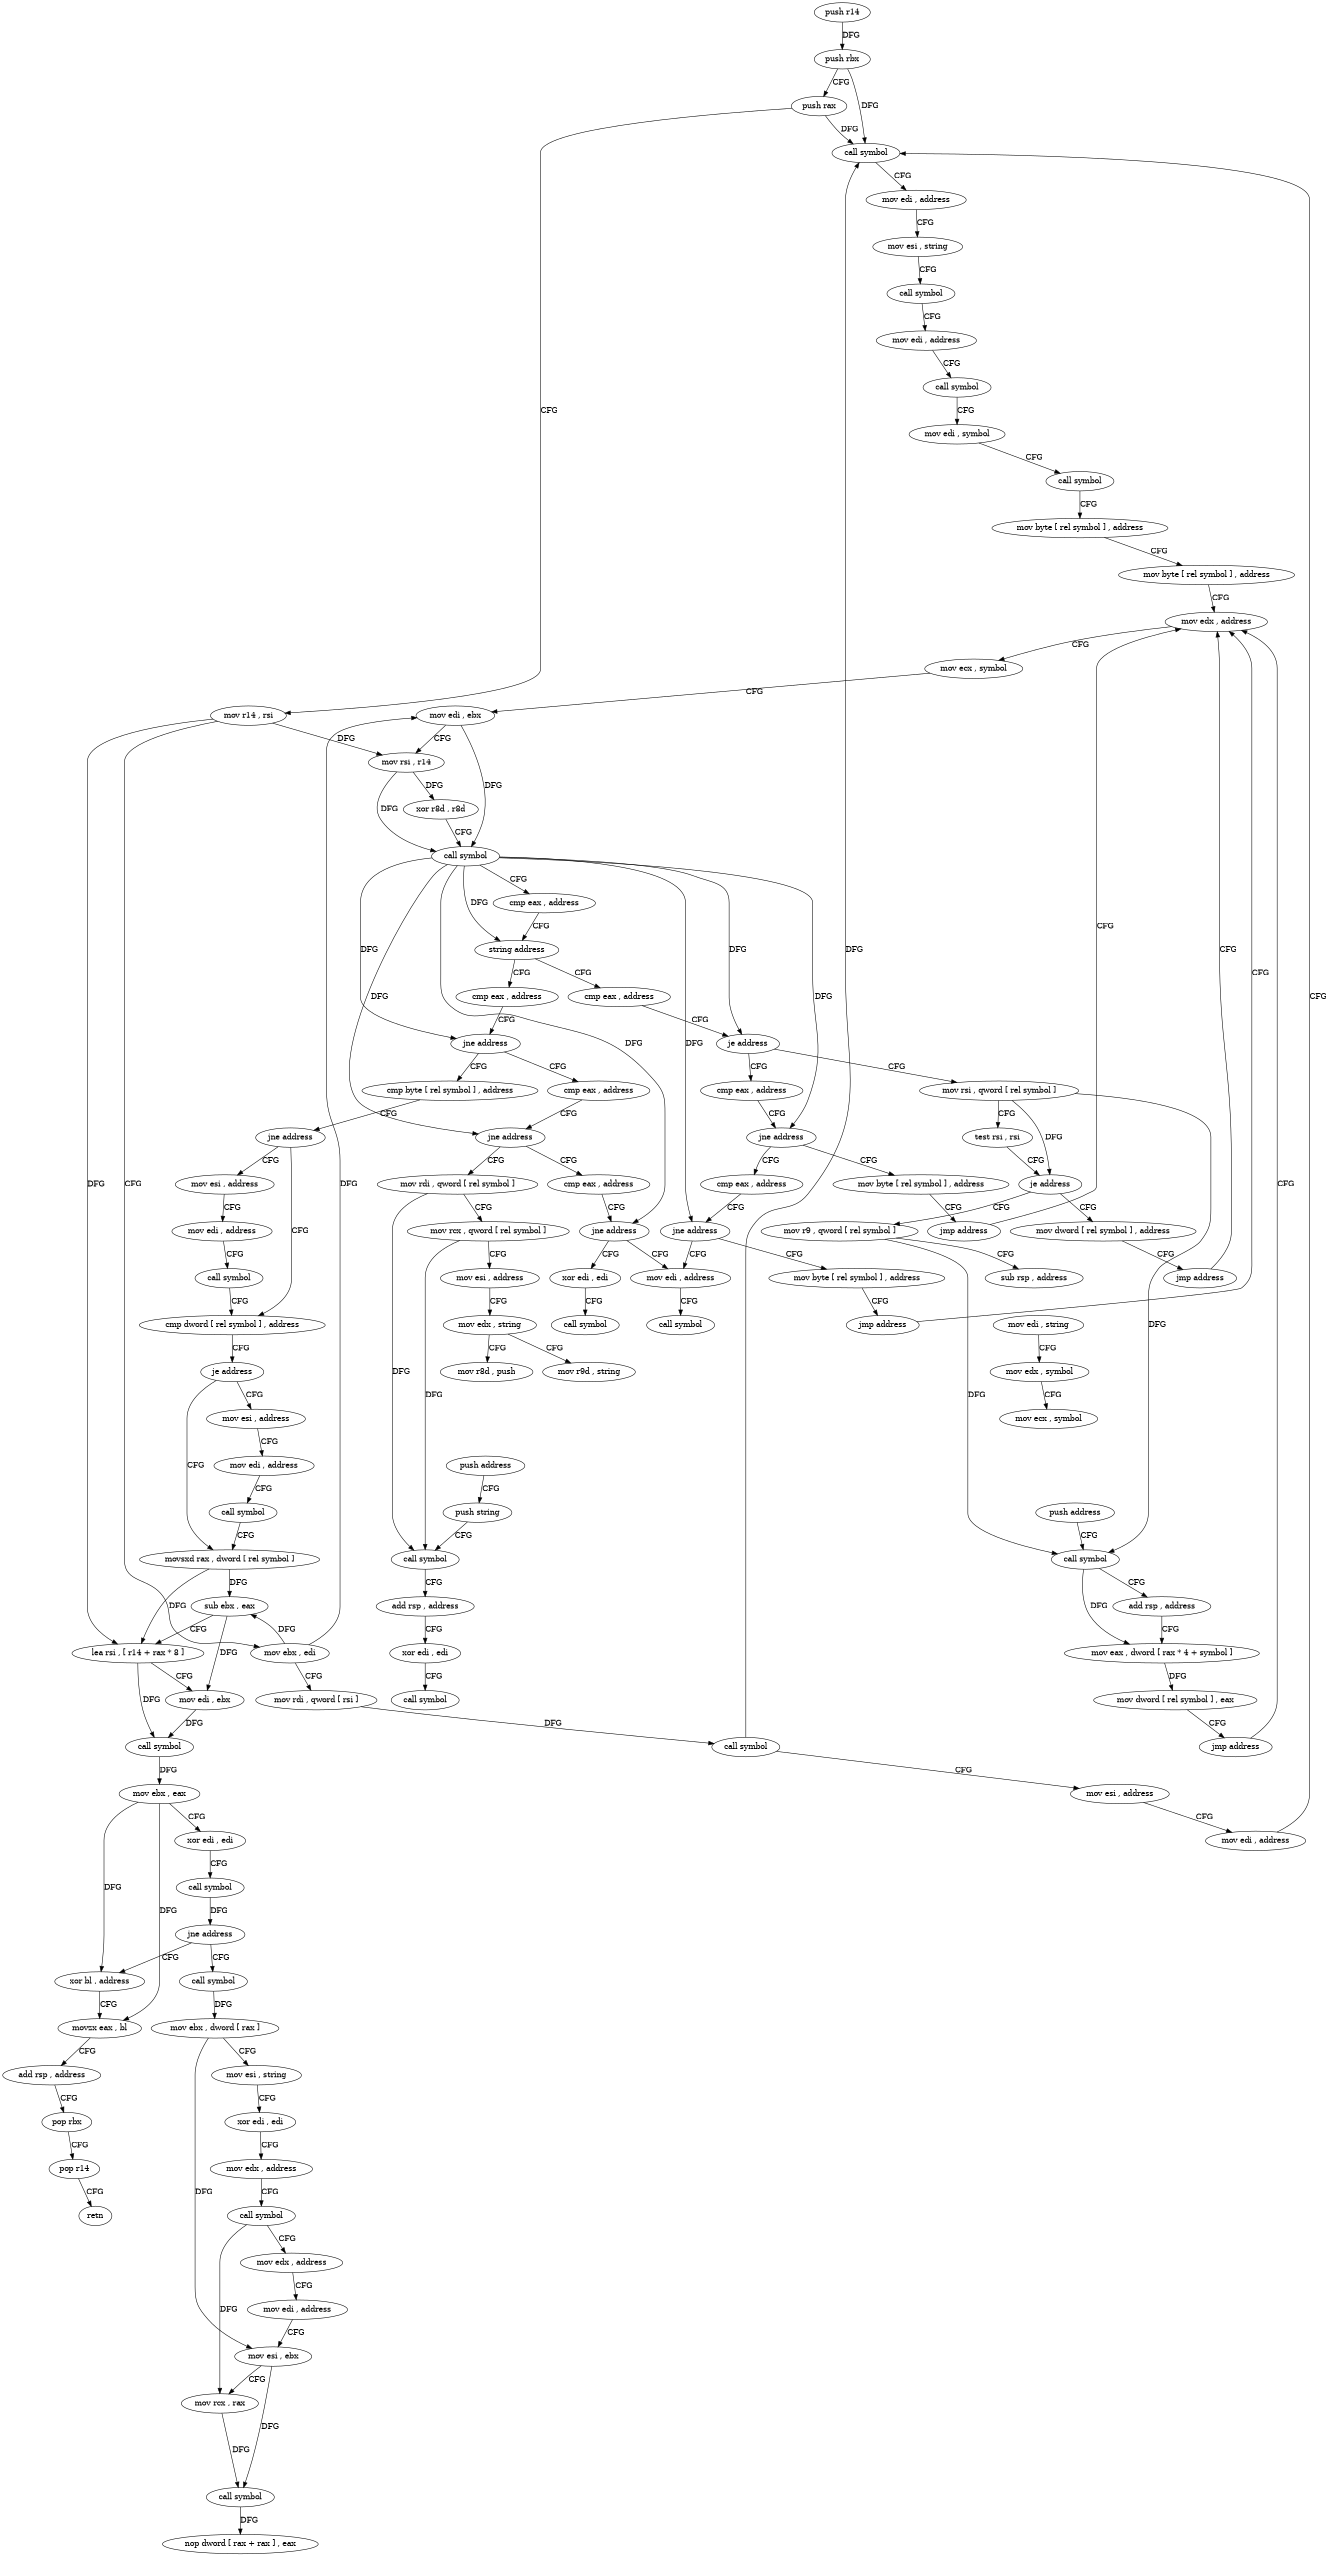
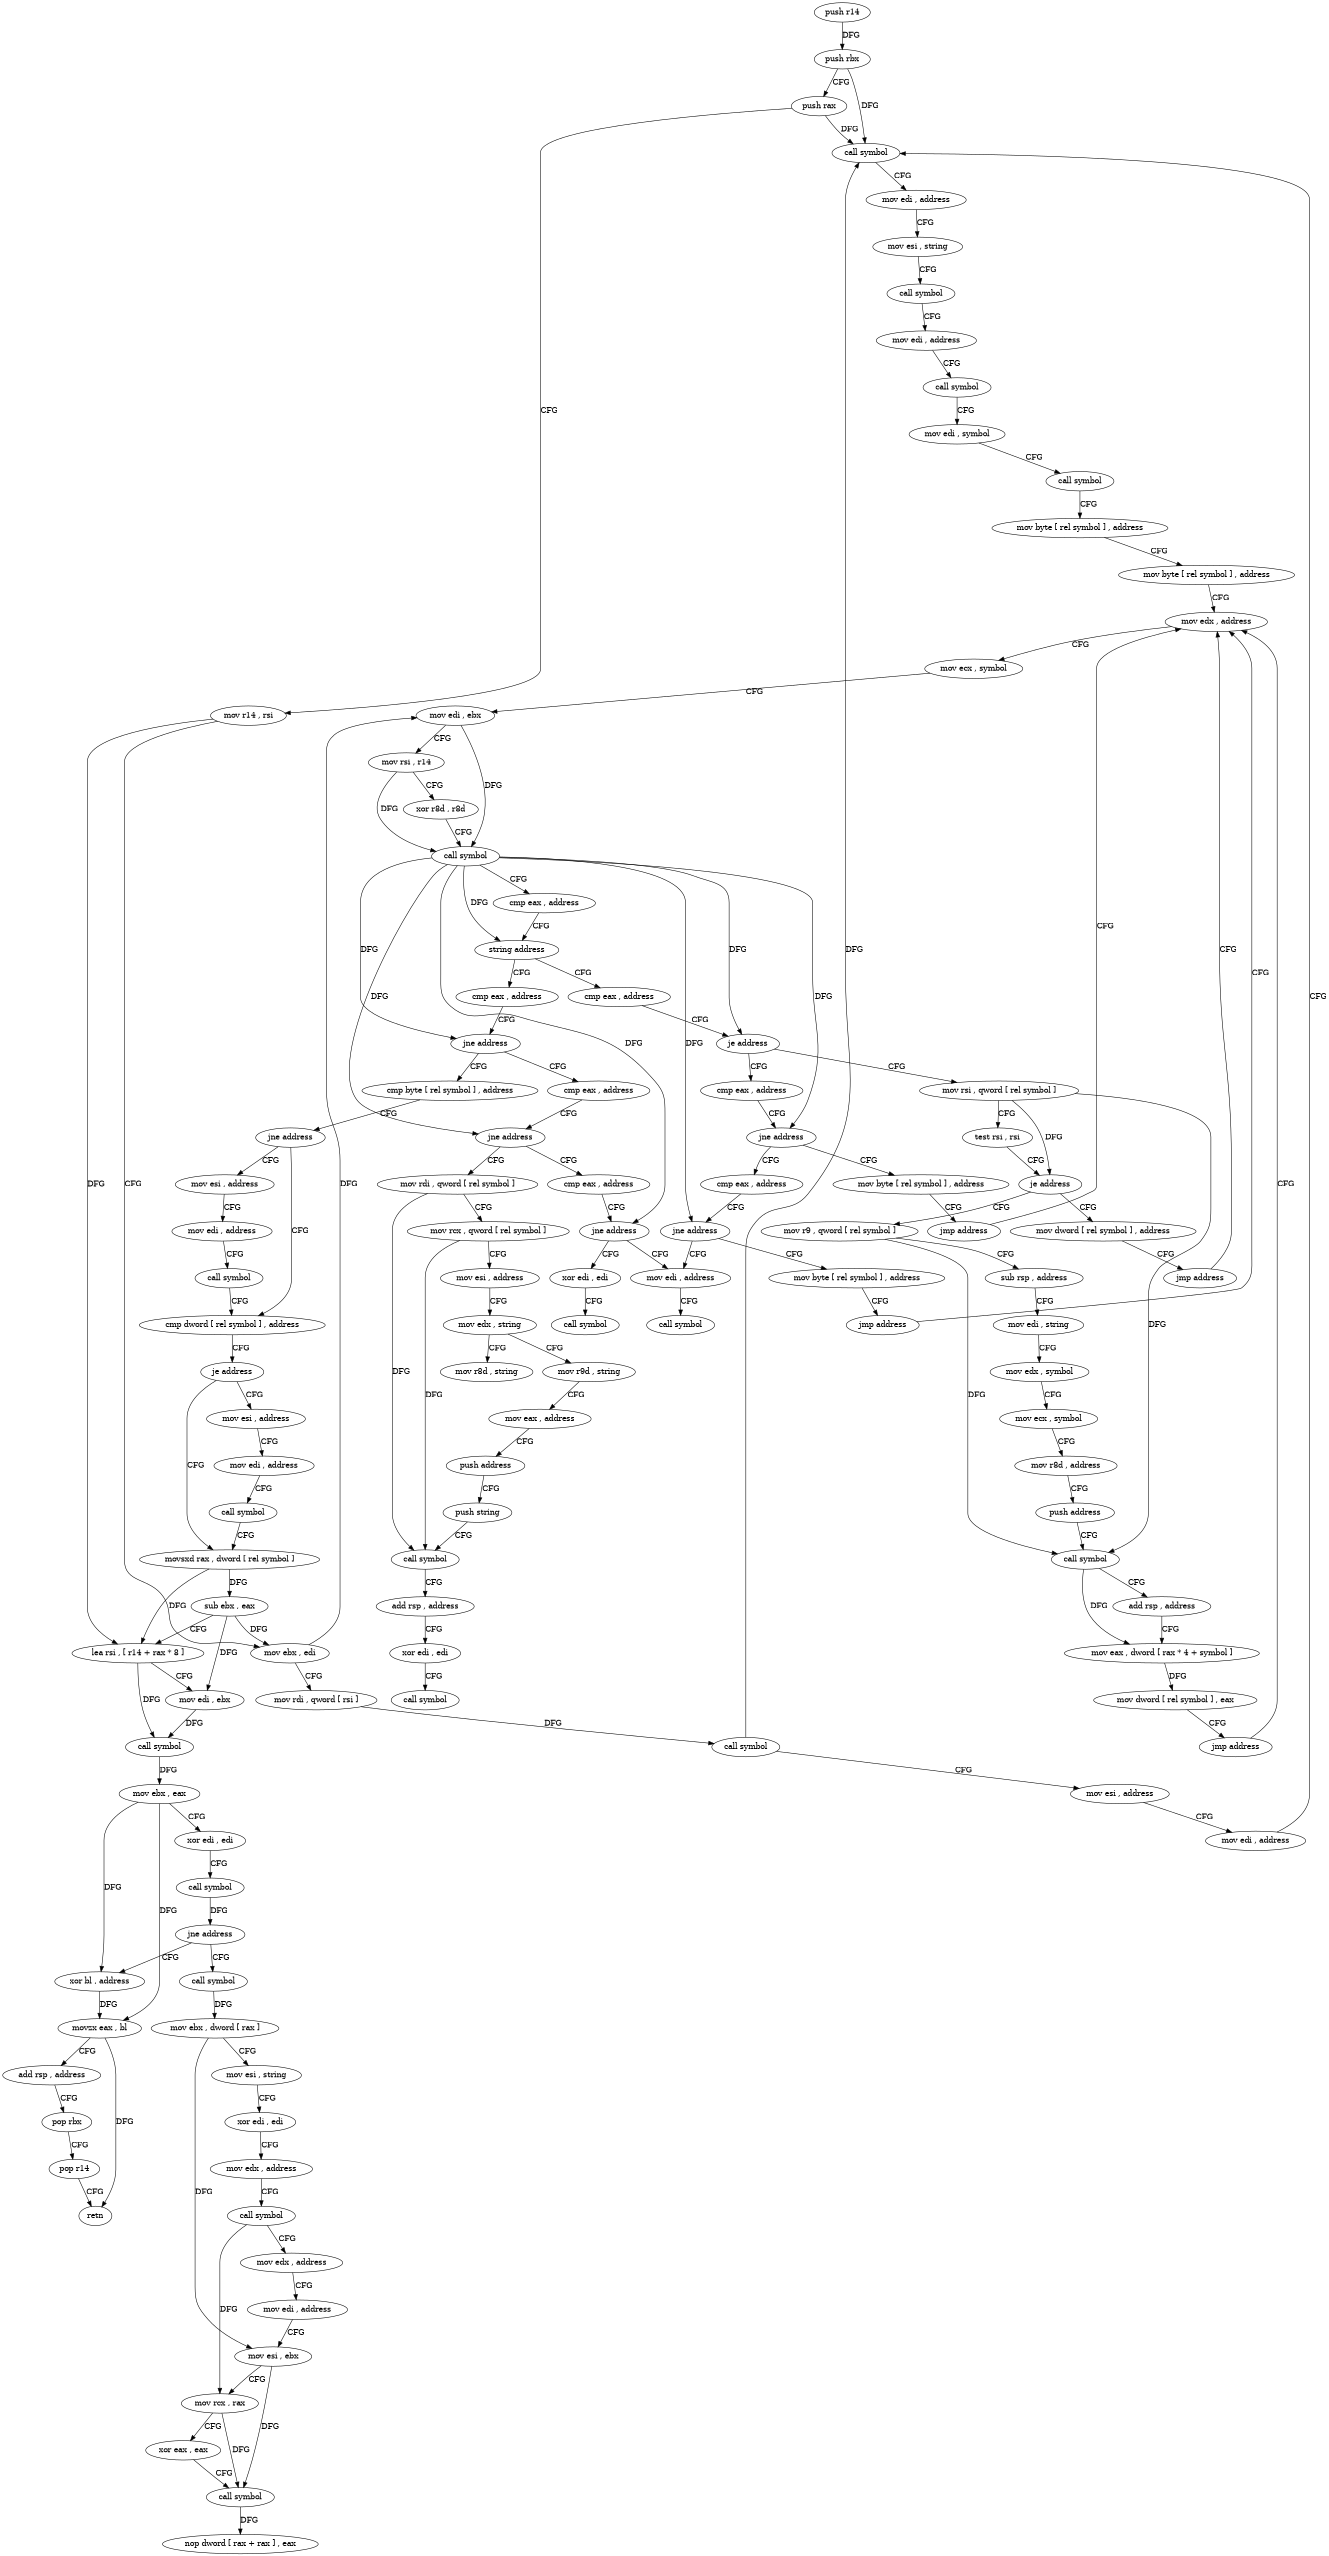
(325, 738) -> none
(434, 786) -> (434, 786)
none -> (1036, 1299)
(487, 1372) -> (487, 1372)
none -> (540, 1419)
none -> (1066, 1466)
(272, 1628) -> (247, 1632)
(109, 2005) -> (109, 2005)
none -> (116, 2120)
none -> (183, 2450)
